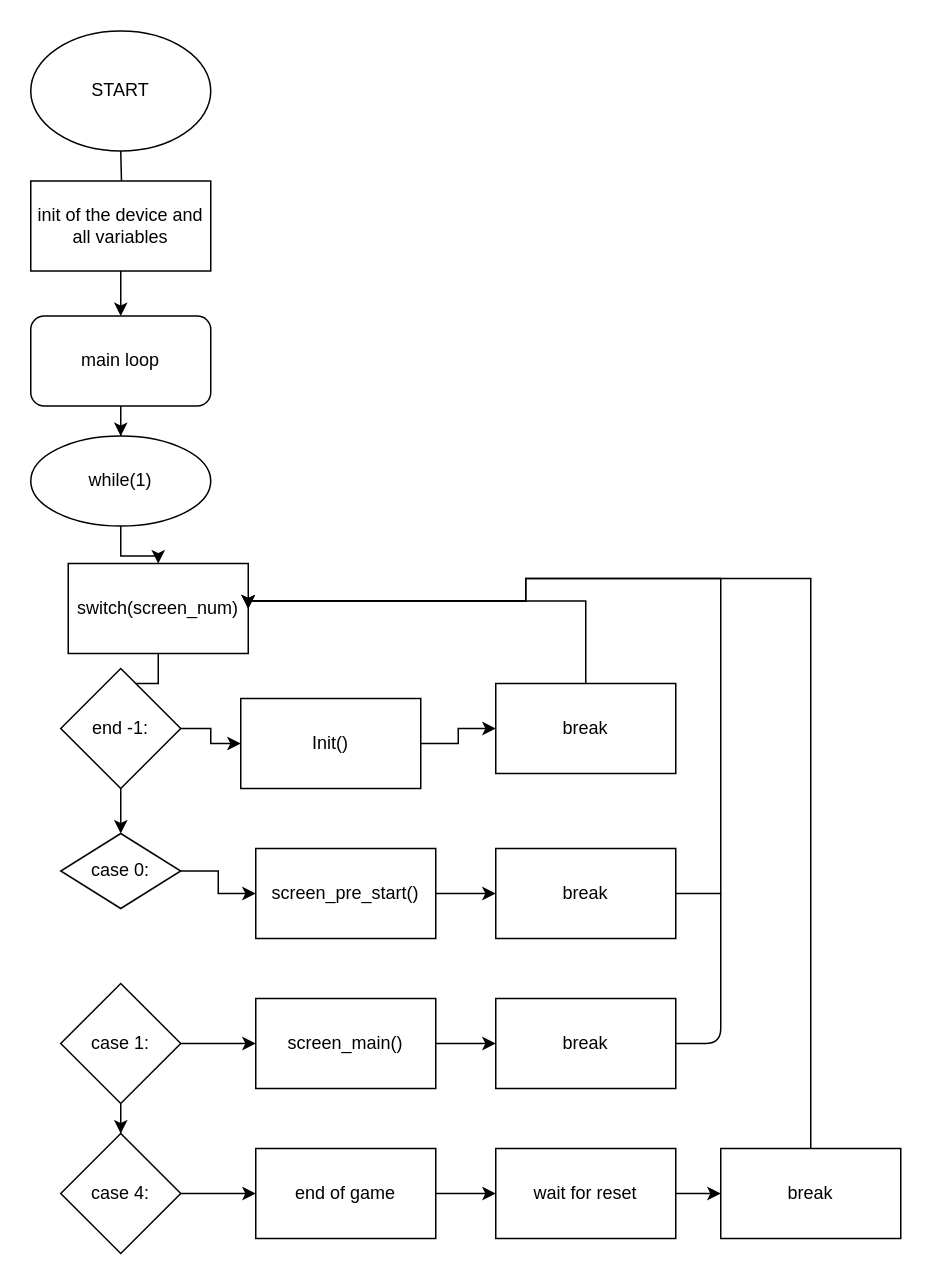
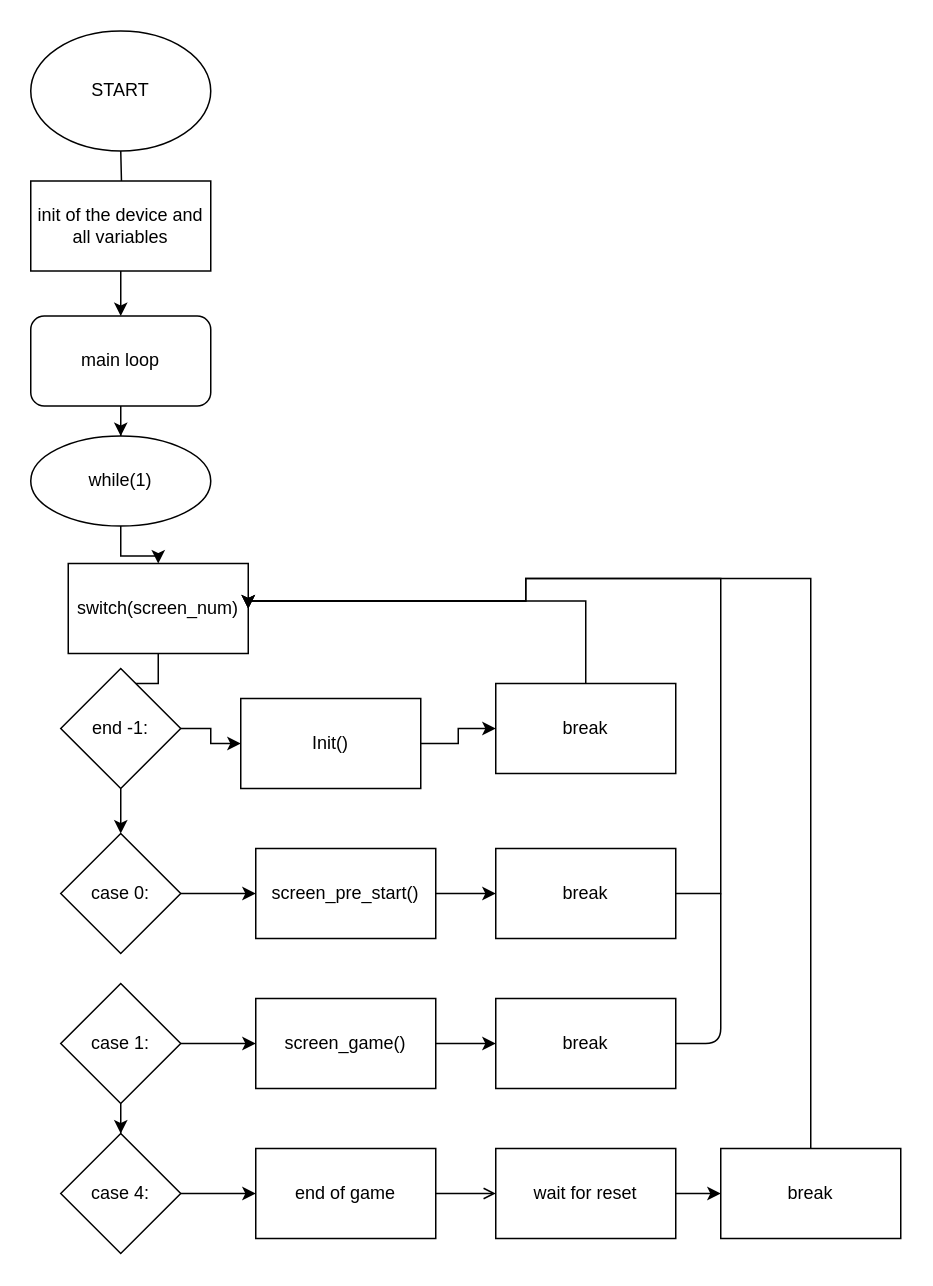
(121, 871) -> (121, 893)
(346, 1043) -> (346, 1043)
(484, 1193) -> (486, 1193)
